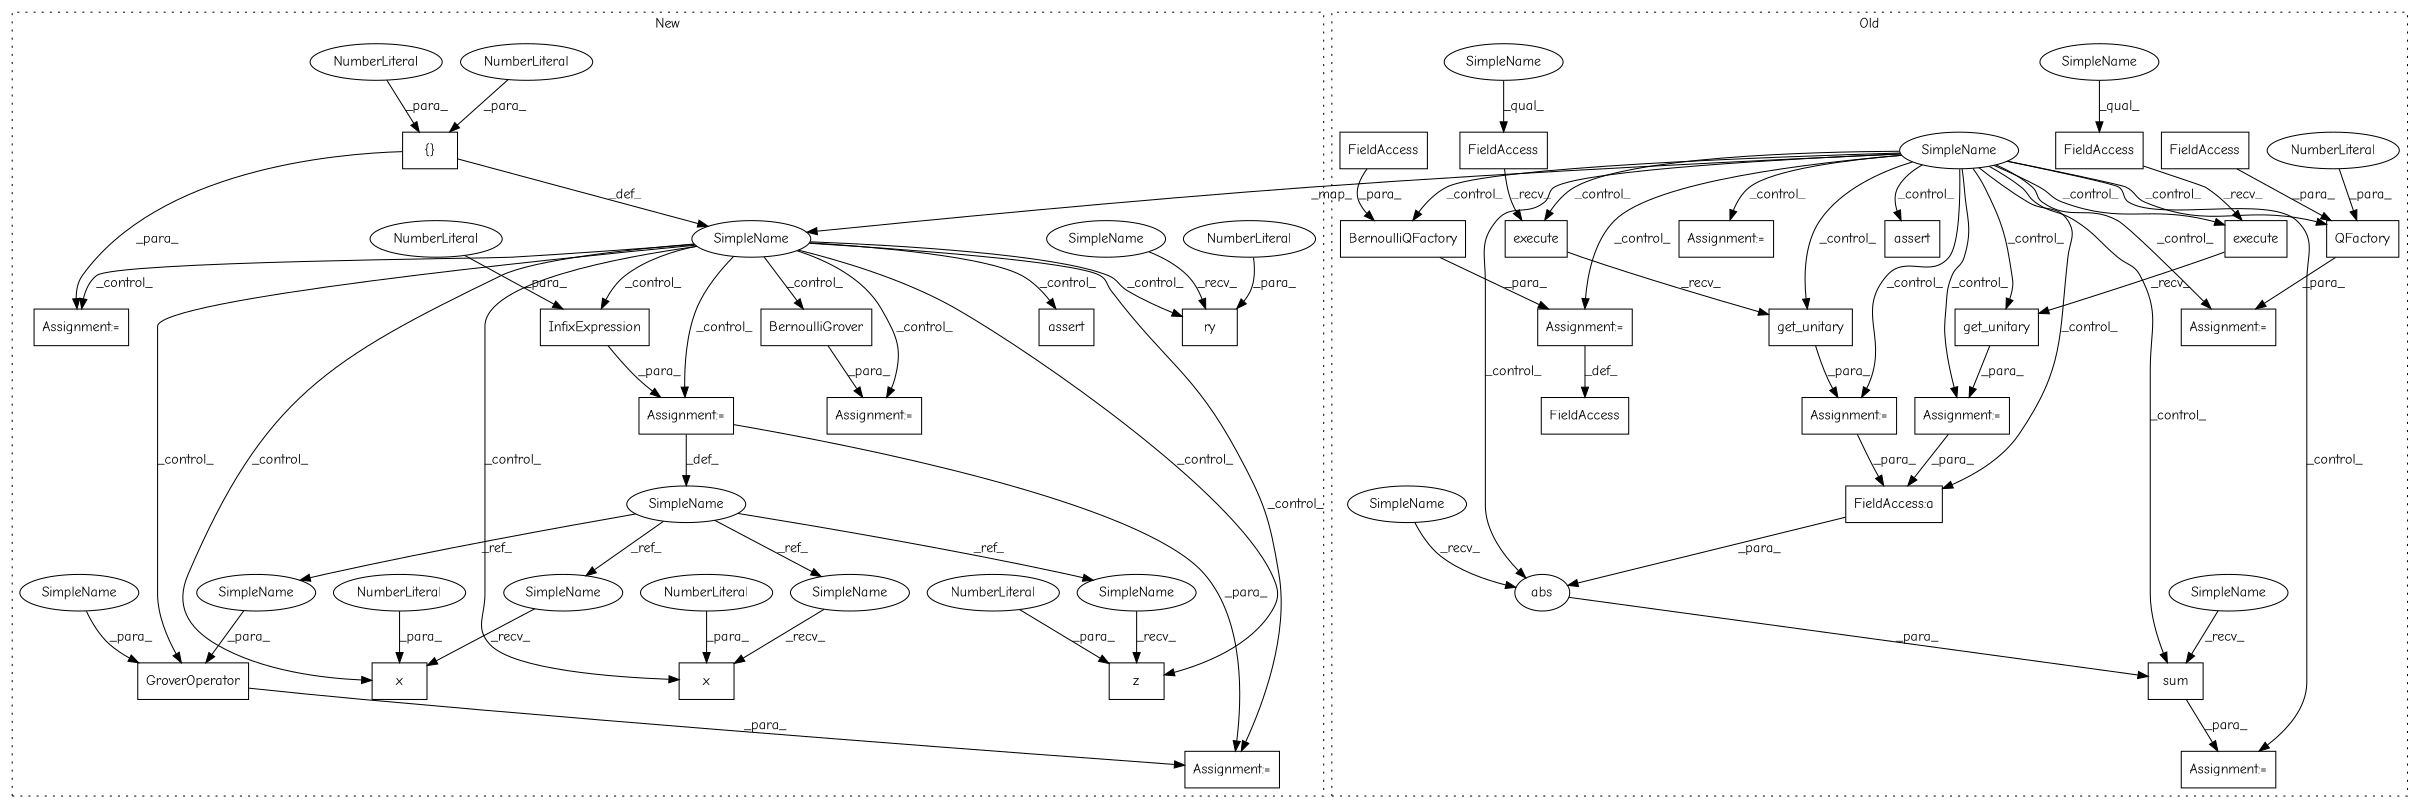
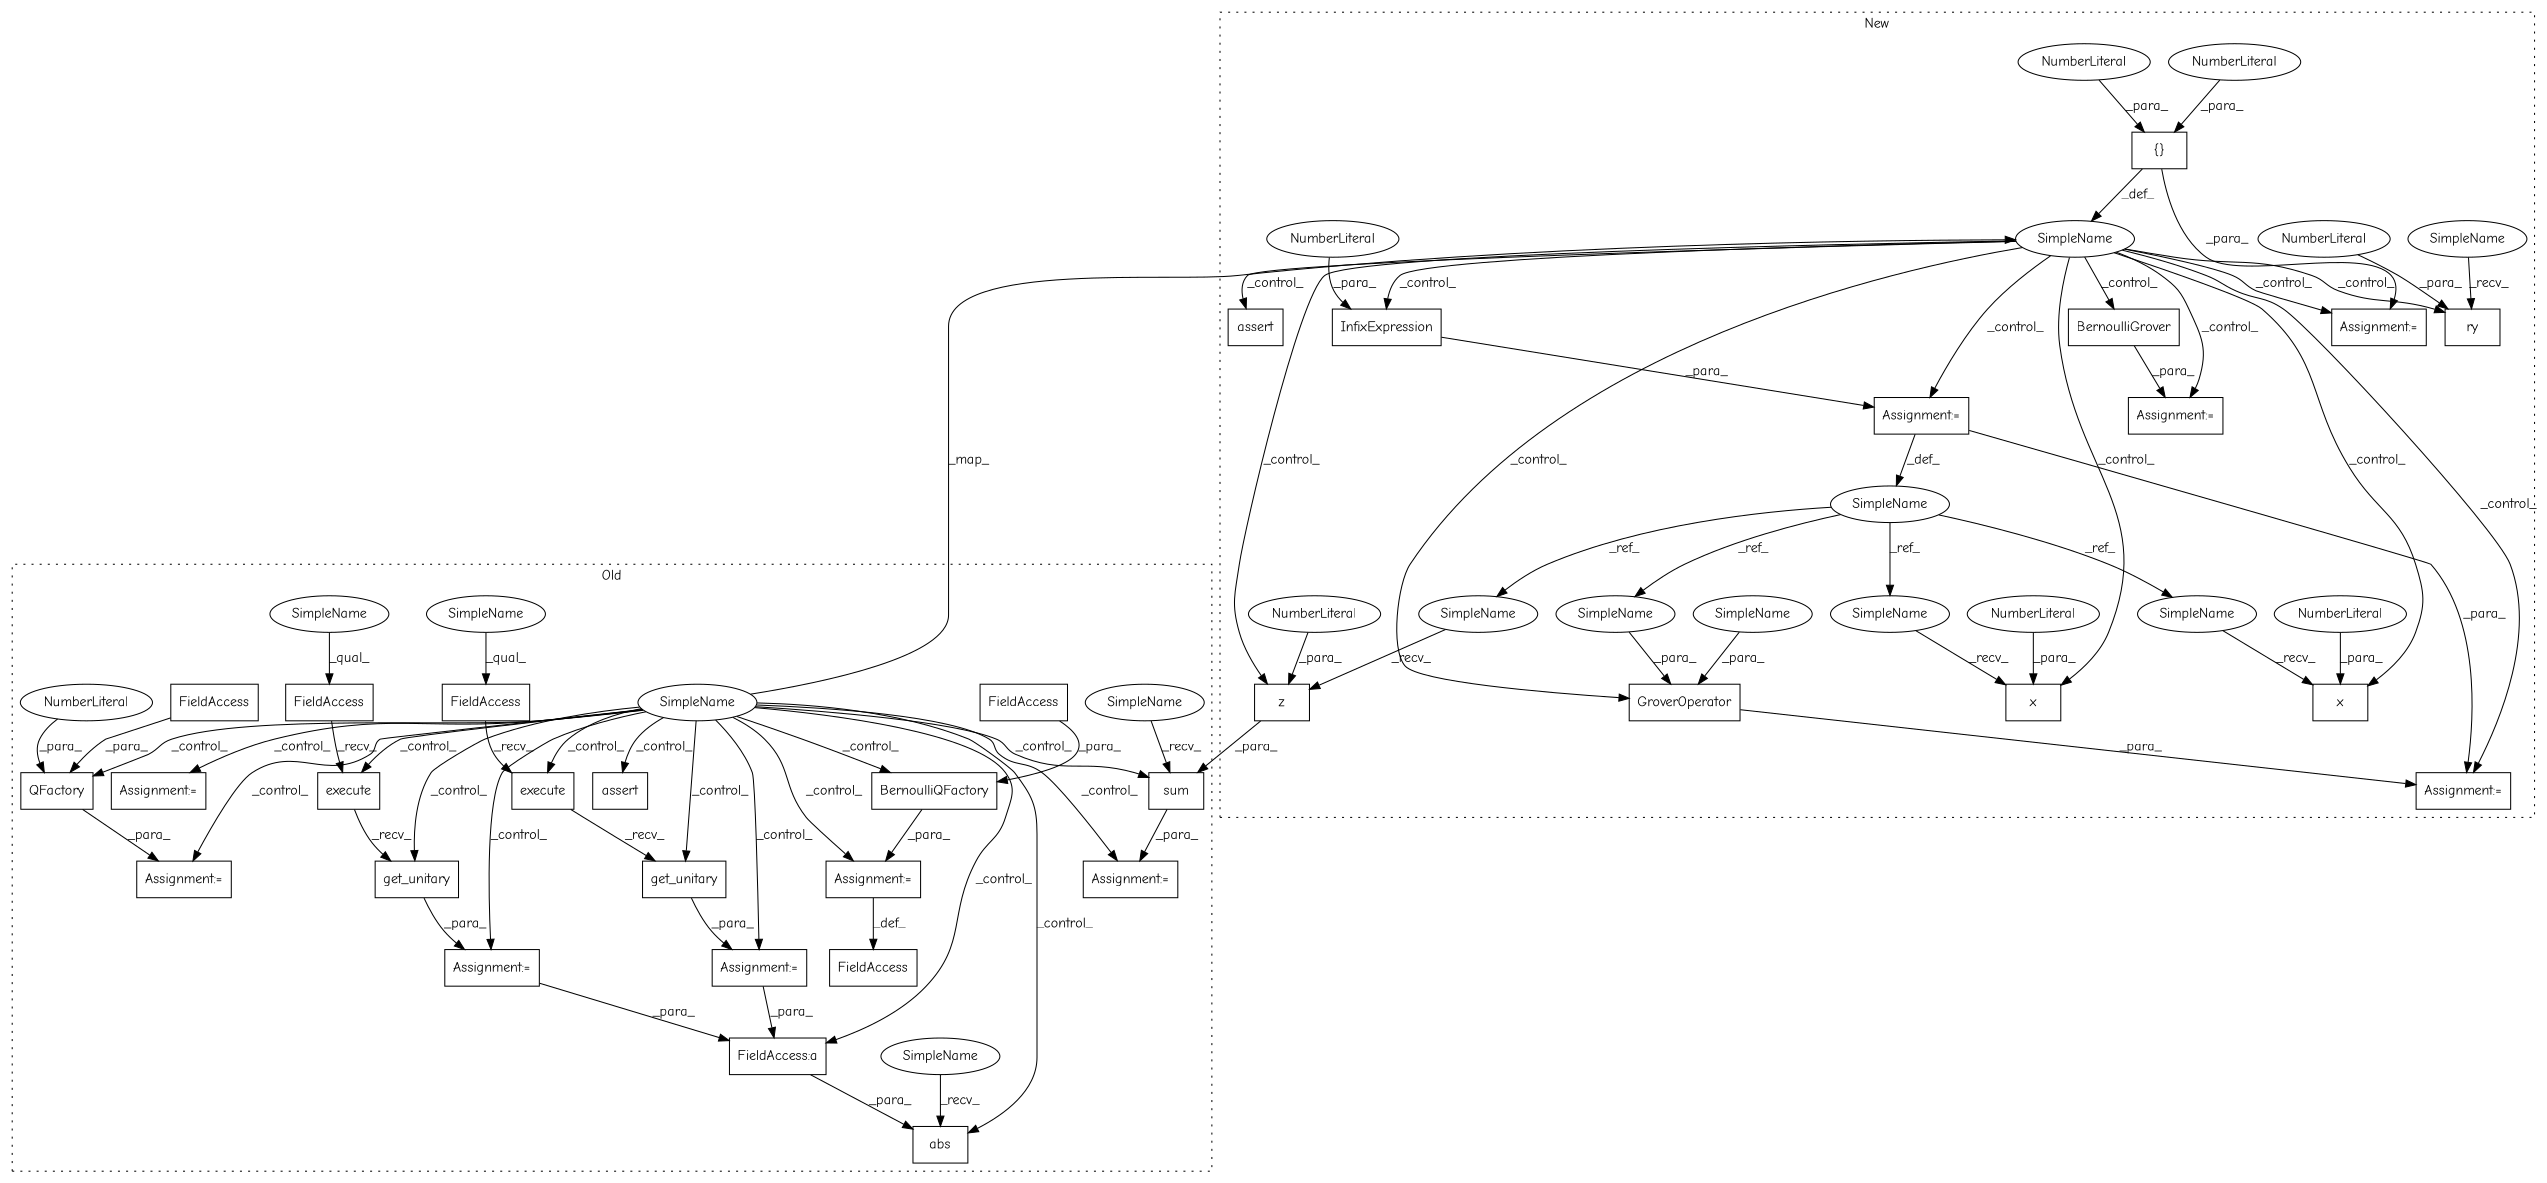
(1542, 593) -> (940, 1145)
(1854, 636) -> (1233, 743)
